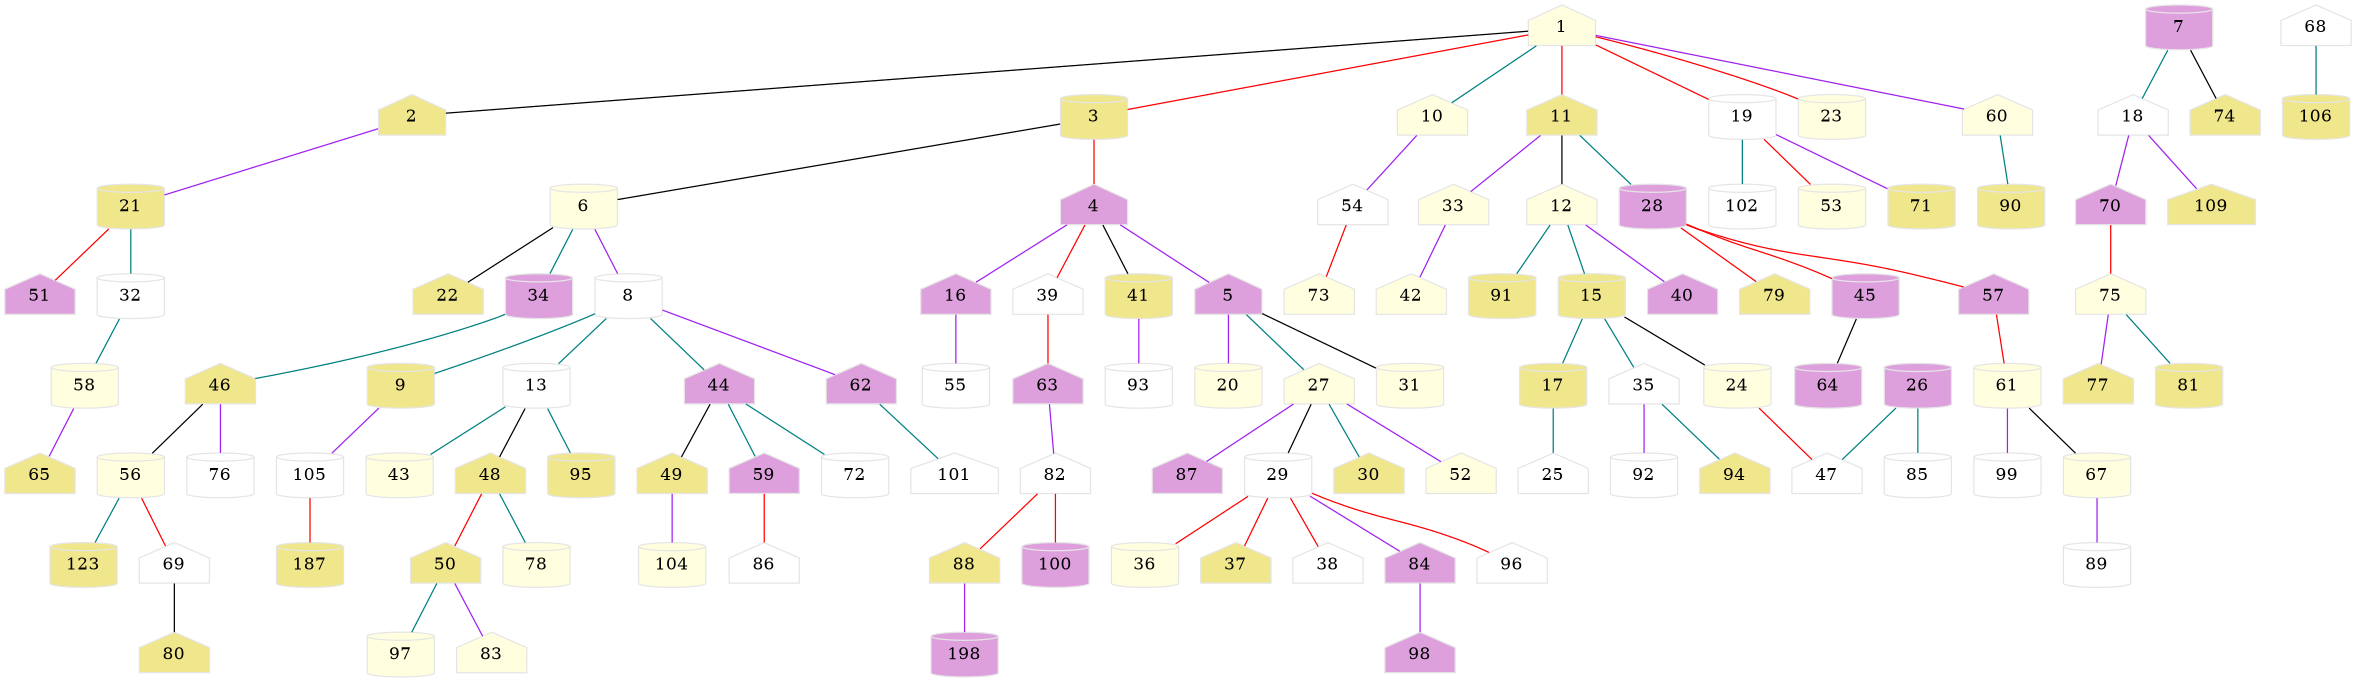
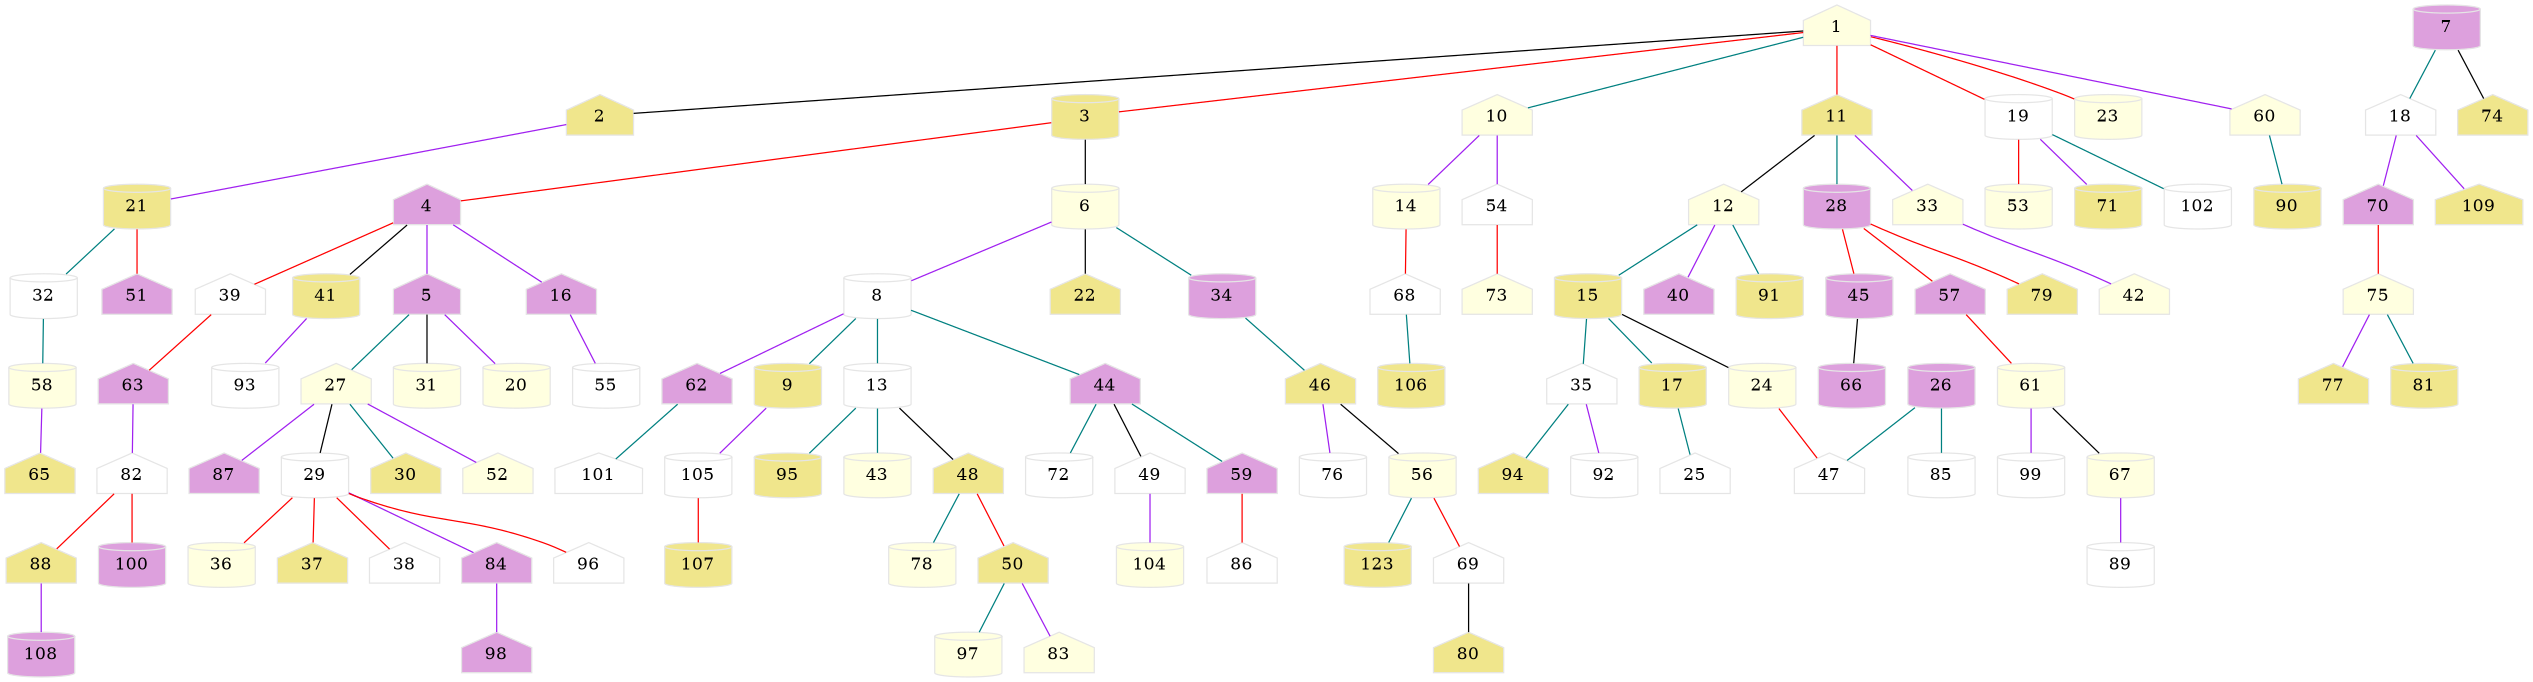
none -> (1406, 207)
(1828, 386) -> (1852, 386)
(672, 475) -> (1150, 475)
(310, 565) -> (698, 565)
(965, 655) -> (41, 655)
